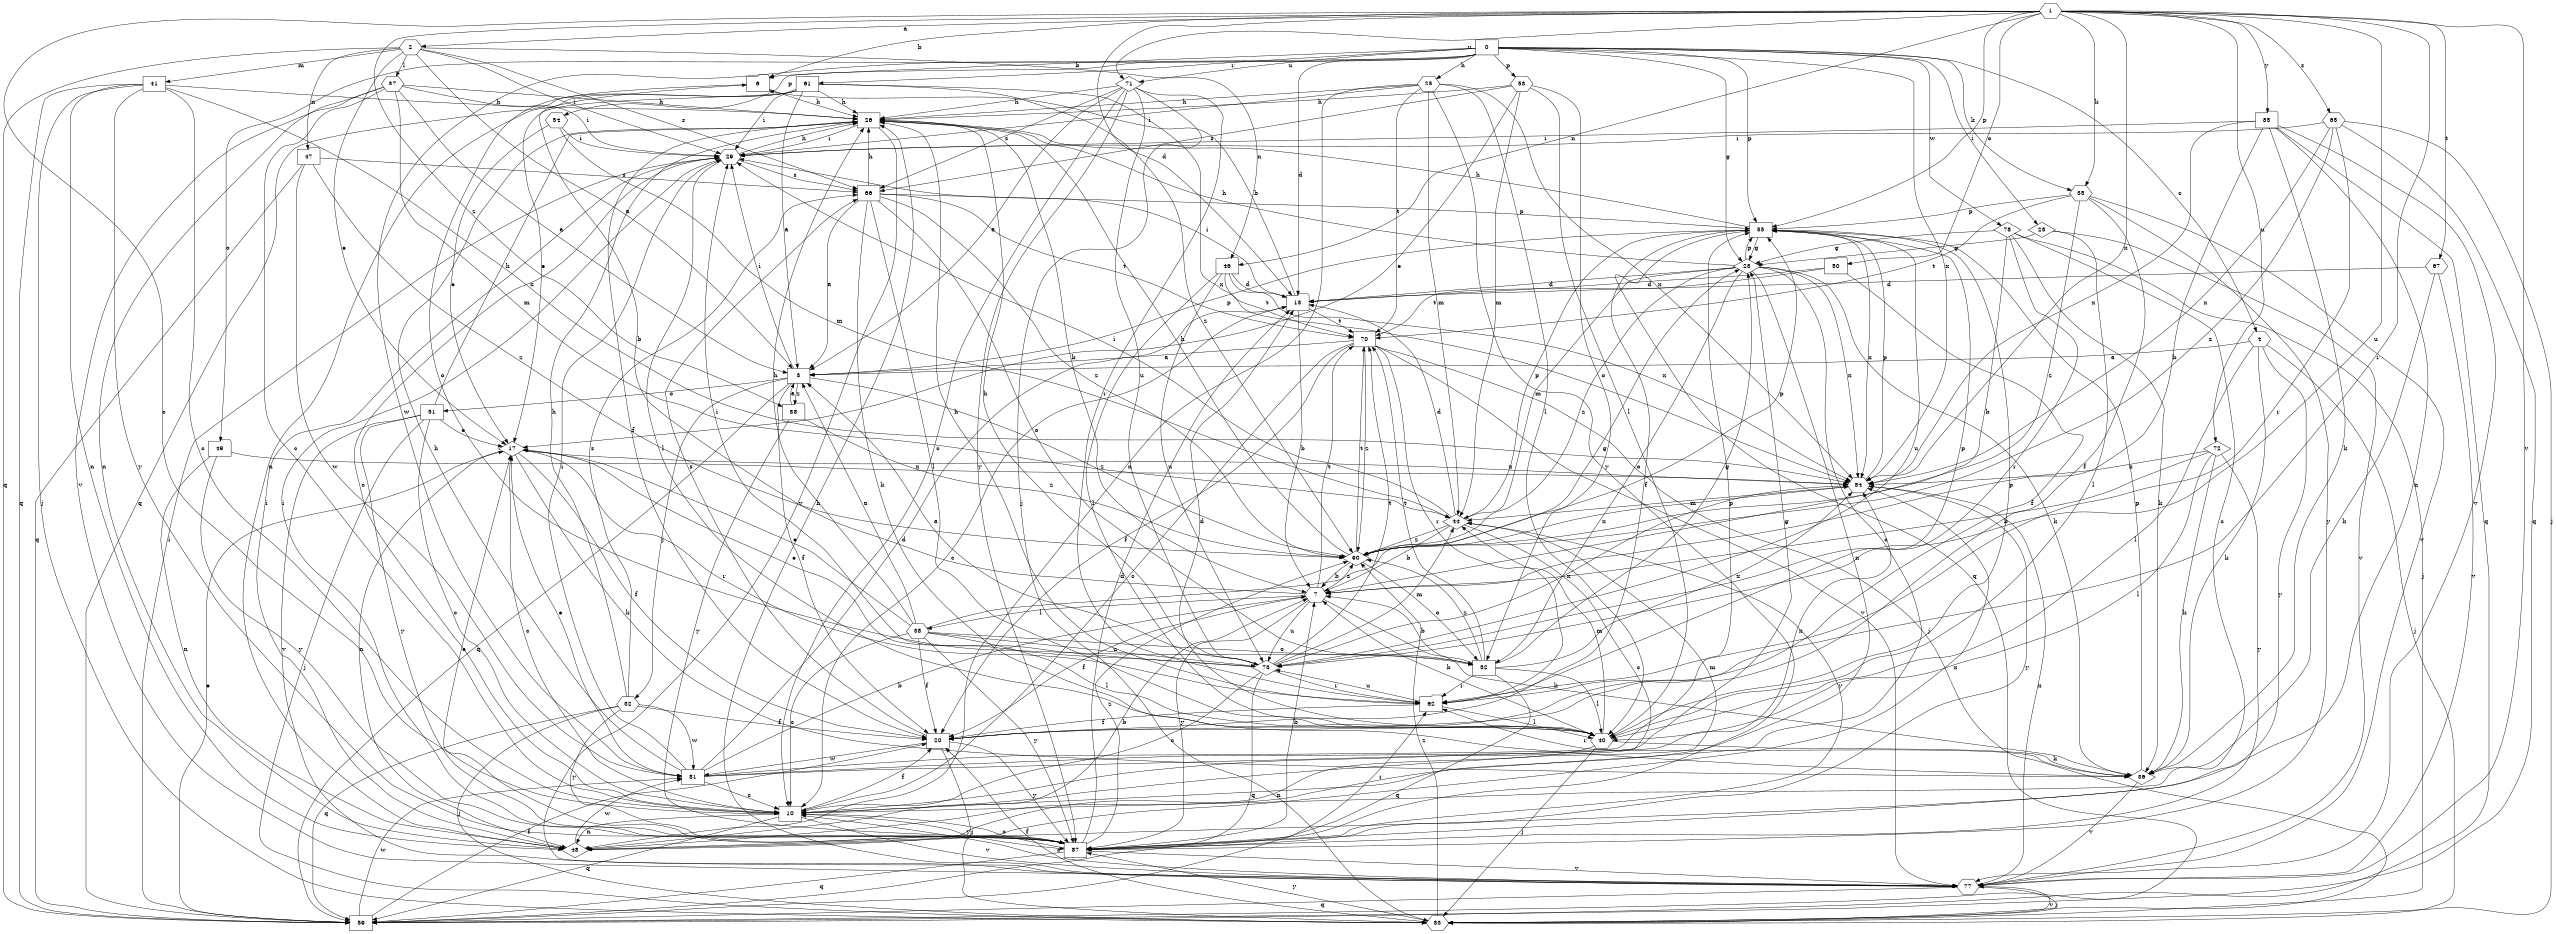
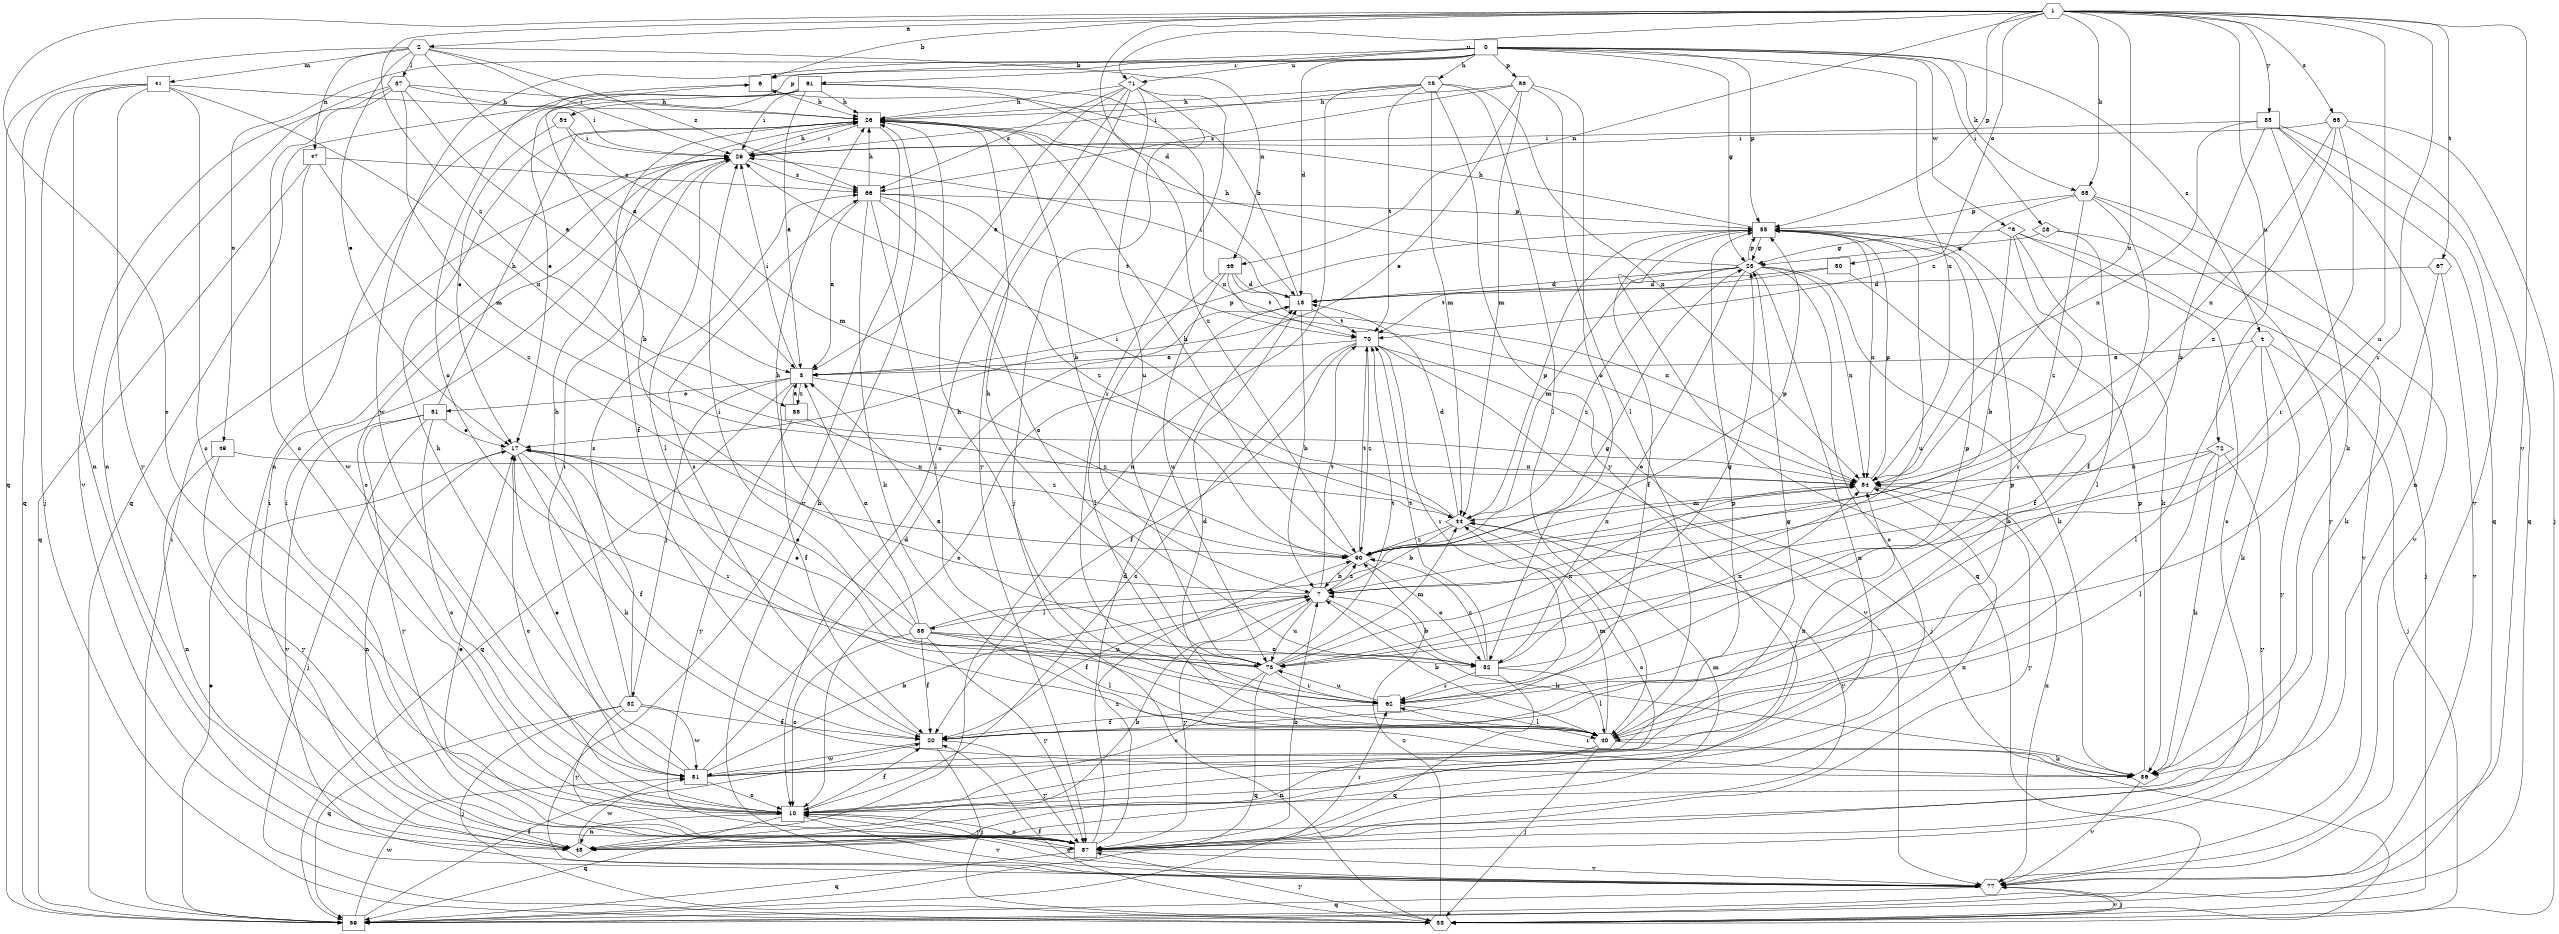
(1934, 266) -> (1934, 266)
(1364, 339) -> (1367, 339)
